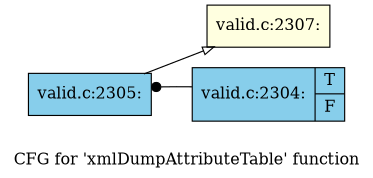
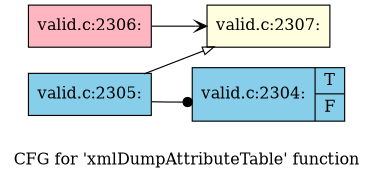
none -> (90, 26)
(177, 87) -> (167, 102)
